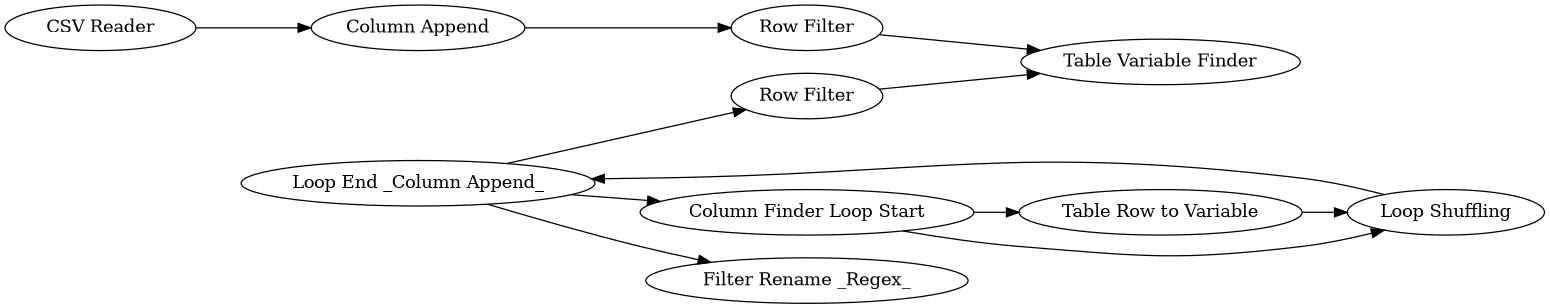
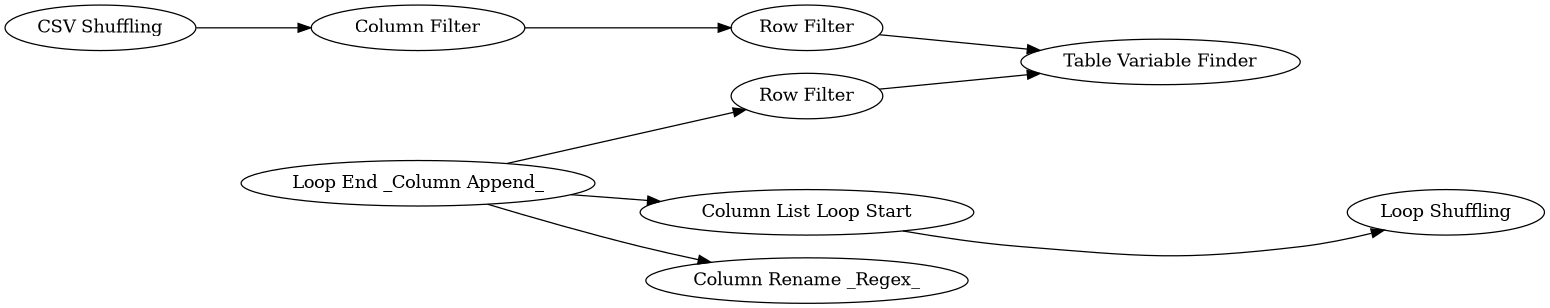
(100, 28) -> (100, 28)
(418, 28) -> (418, 28)
(995, 163) -> none
(807, 212) -> (807, 212)
(1161, 212) -> none
(807, 281) -> (807, 281)
